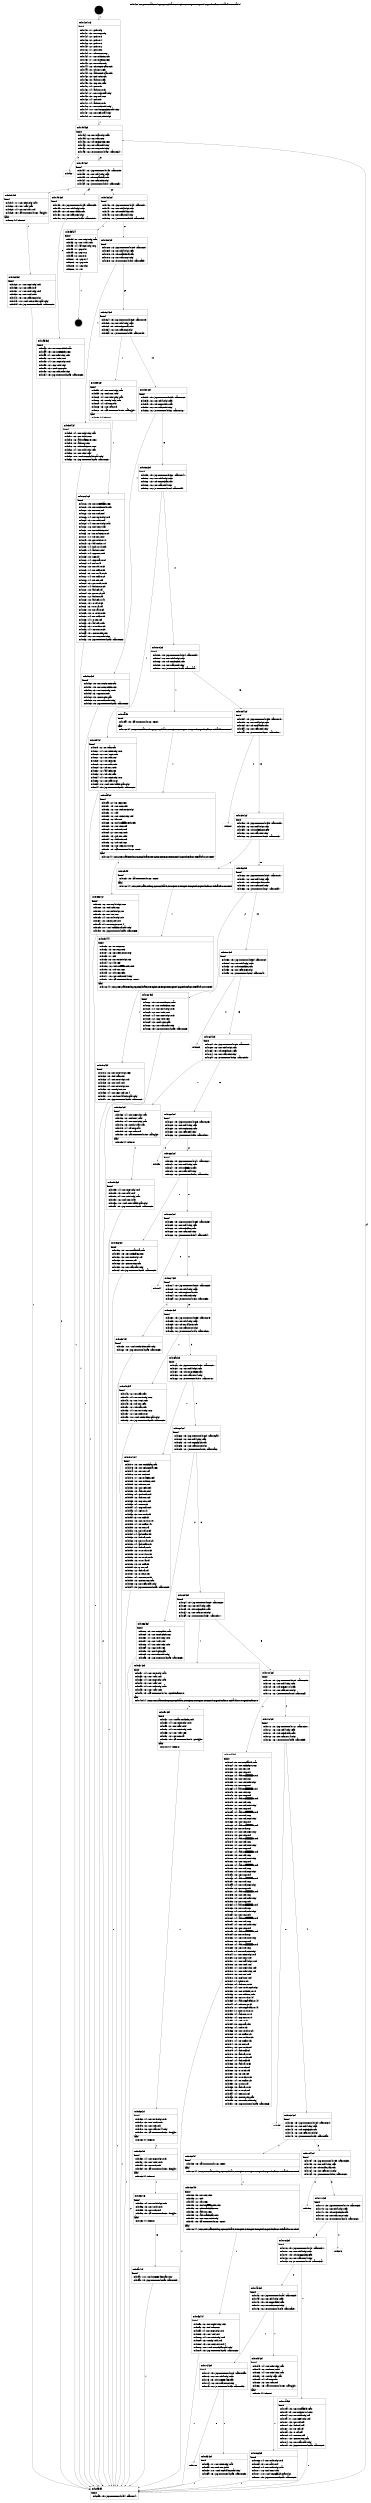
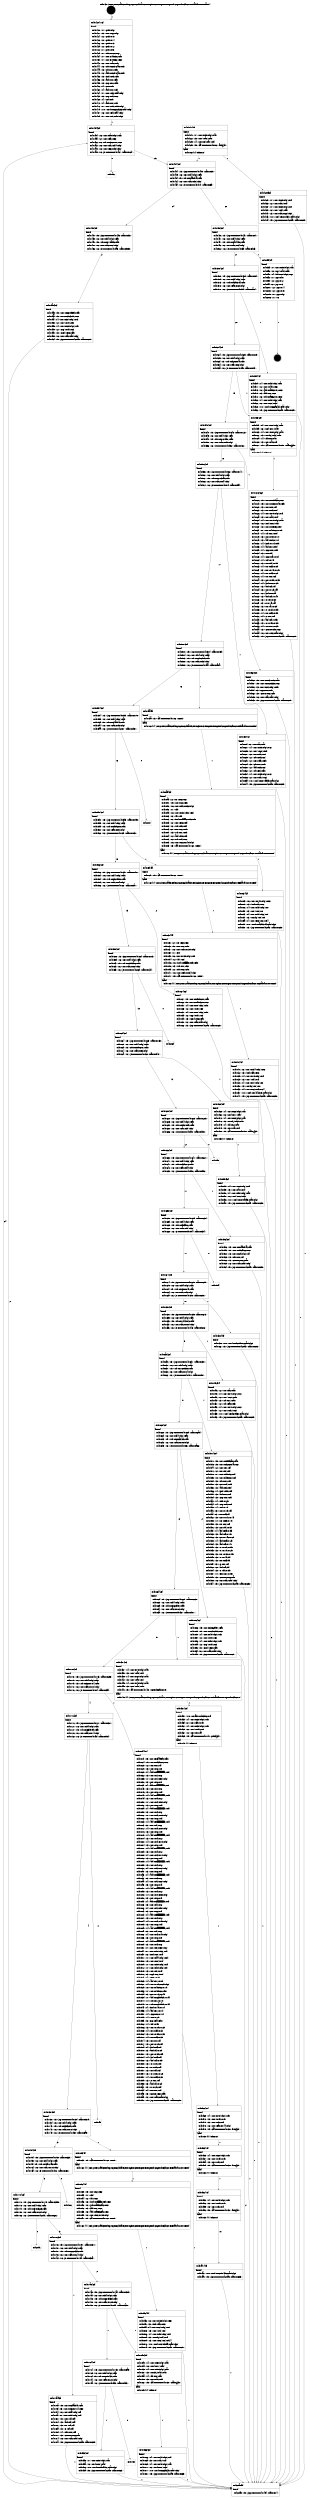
(62, 190) -> (198, 158)
